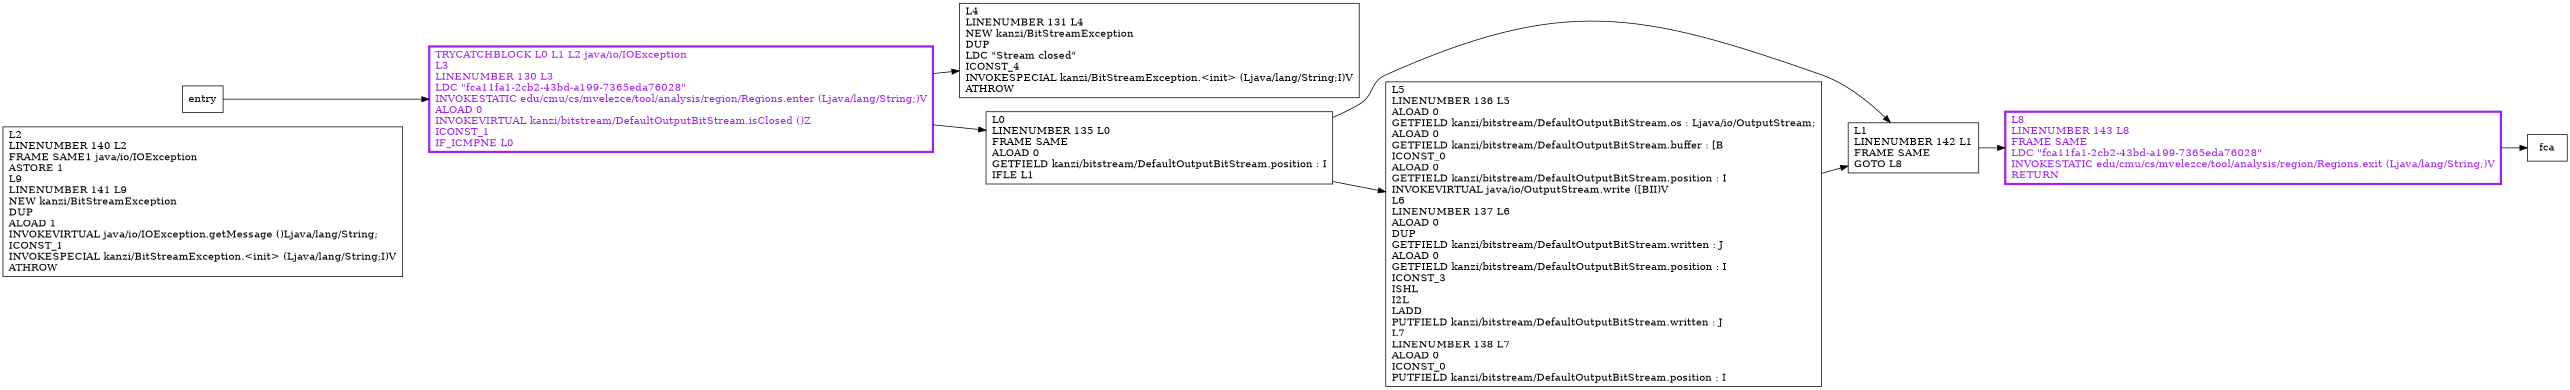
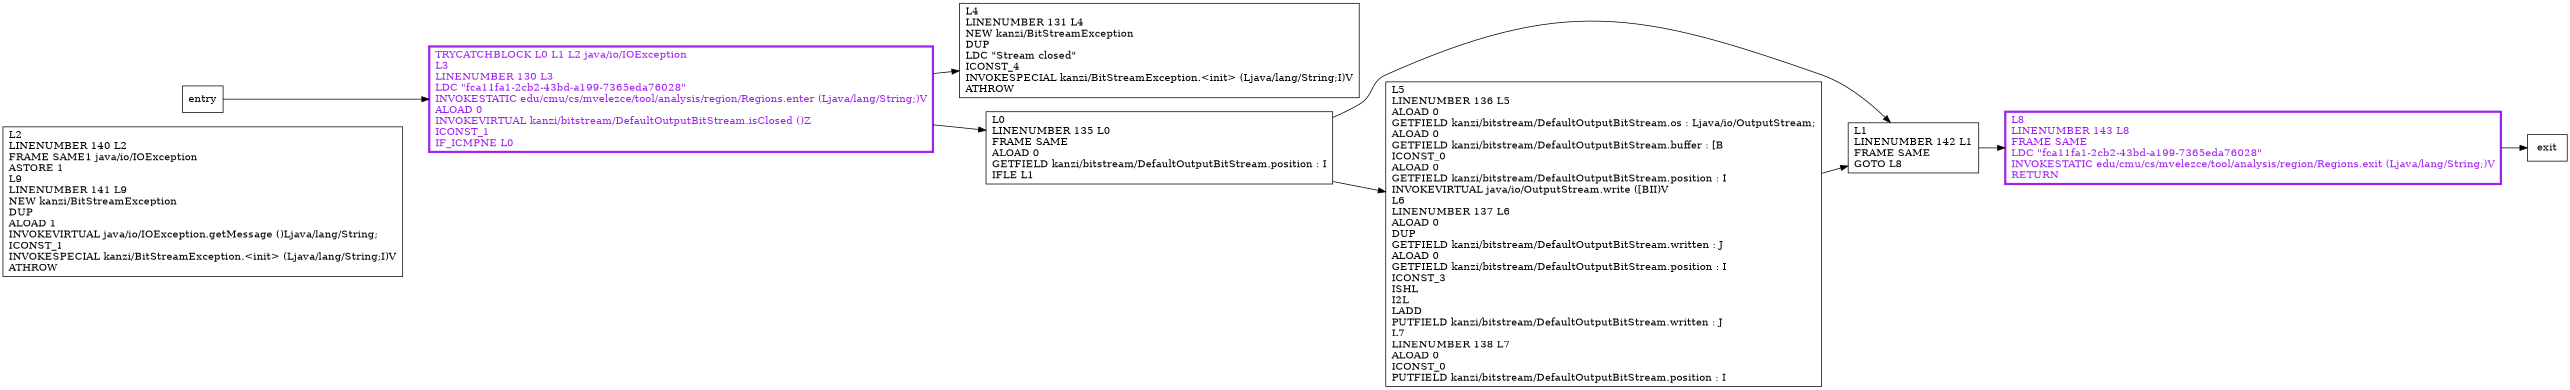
(2547, 148) -> (2547, 148)
